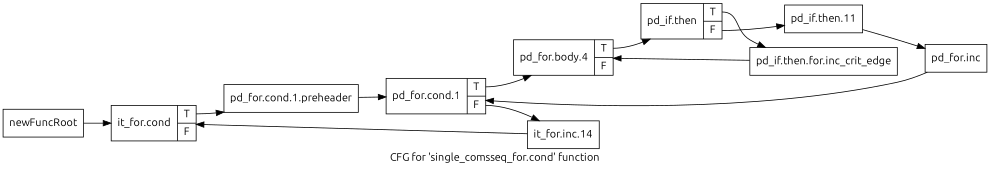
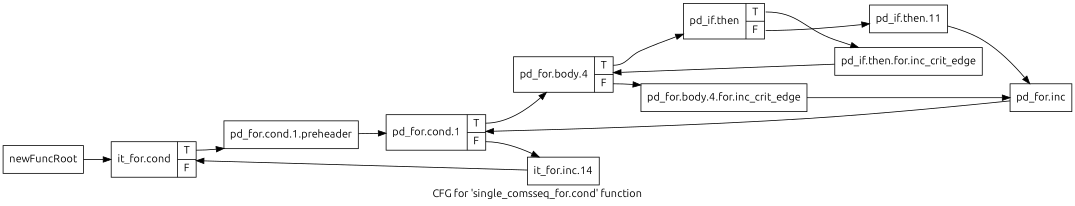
none -> (724, 98)
